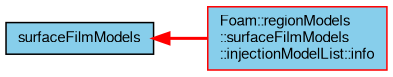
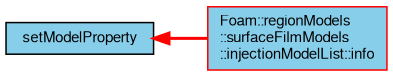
(80, 38) -> (80, 38)
